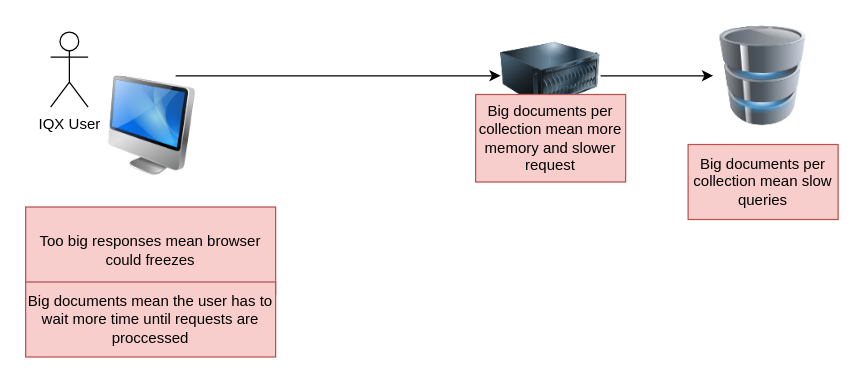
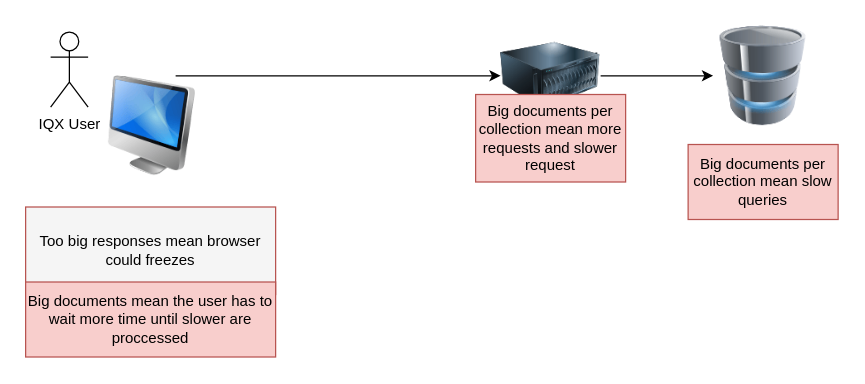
(551, 138) -> (551, 138)
(151, 251) -> (151, 251)
(151, 319) -> (151, 319)
